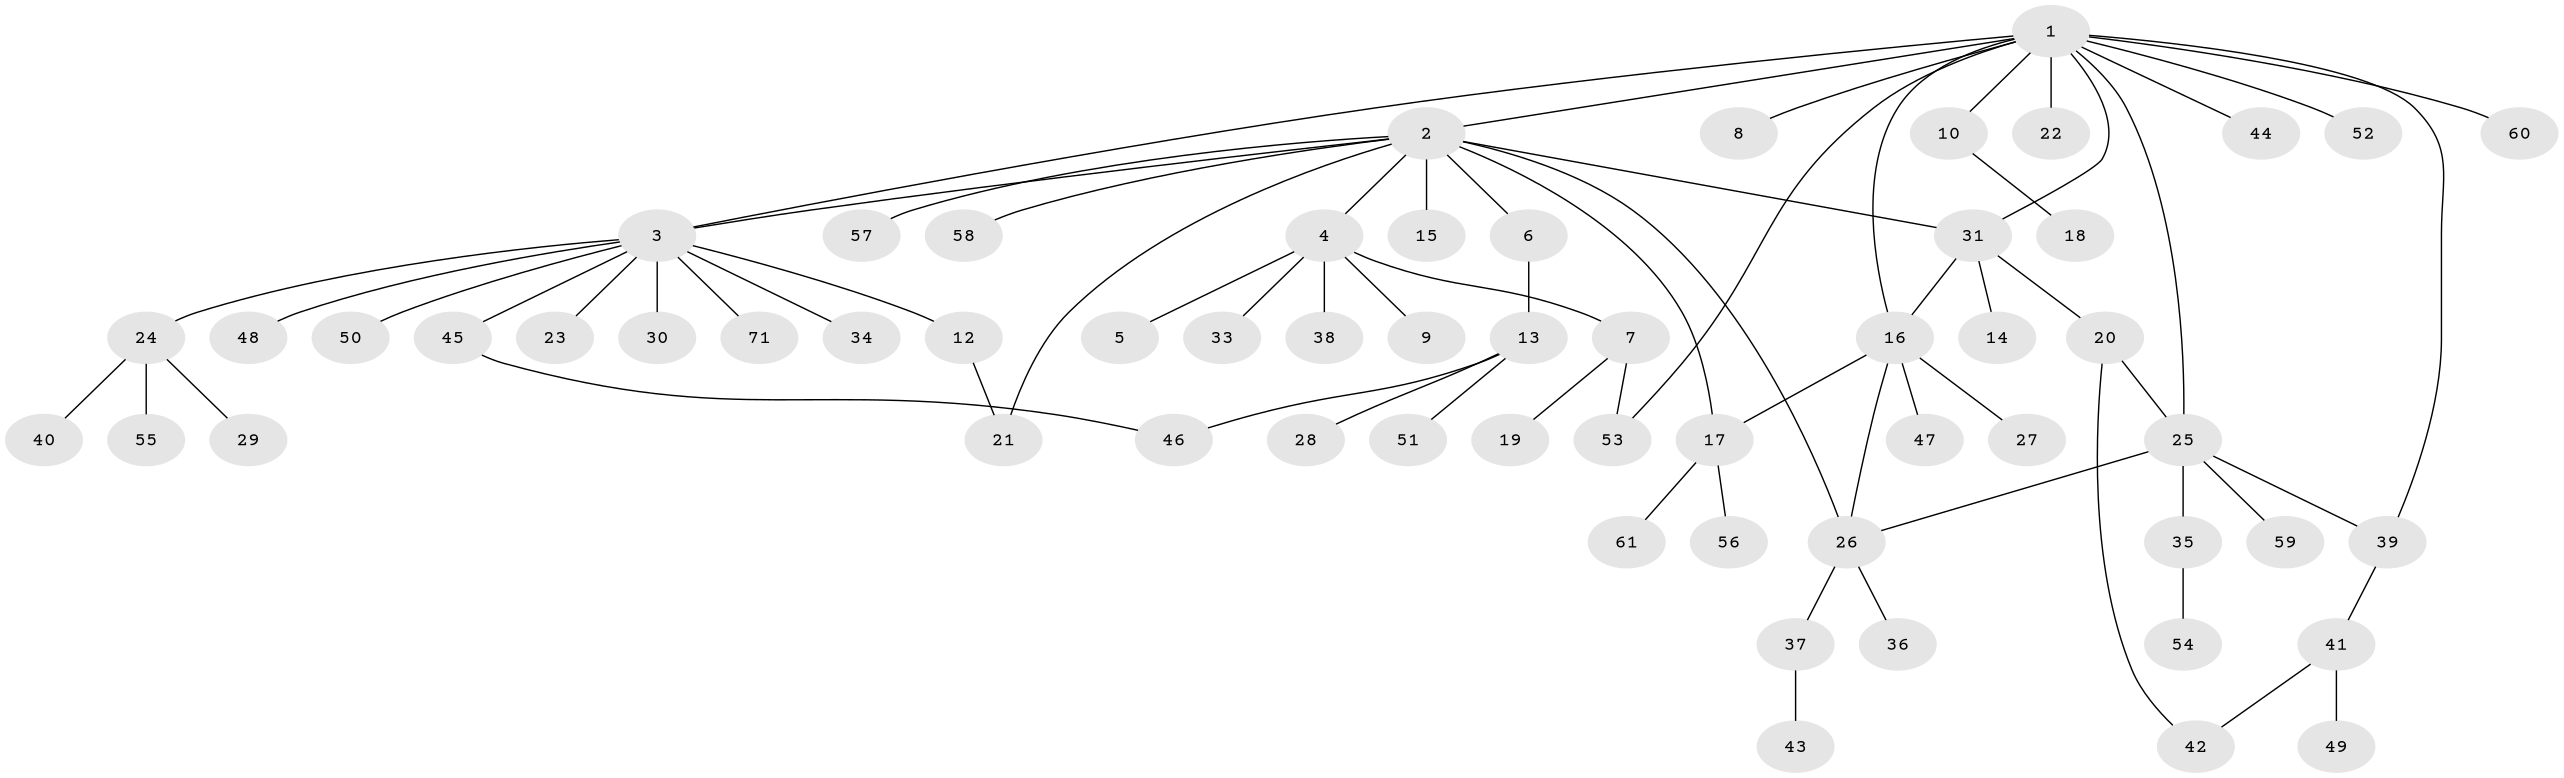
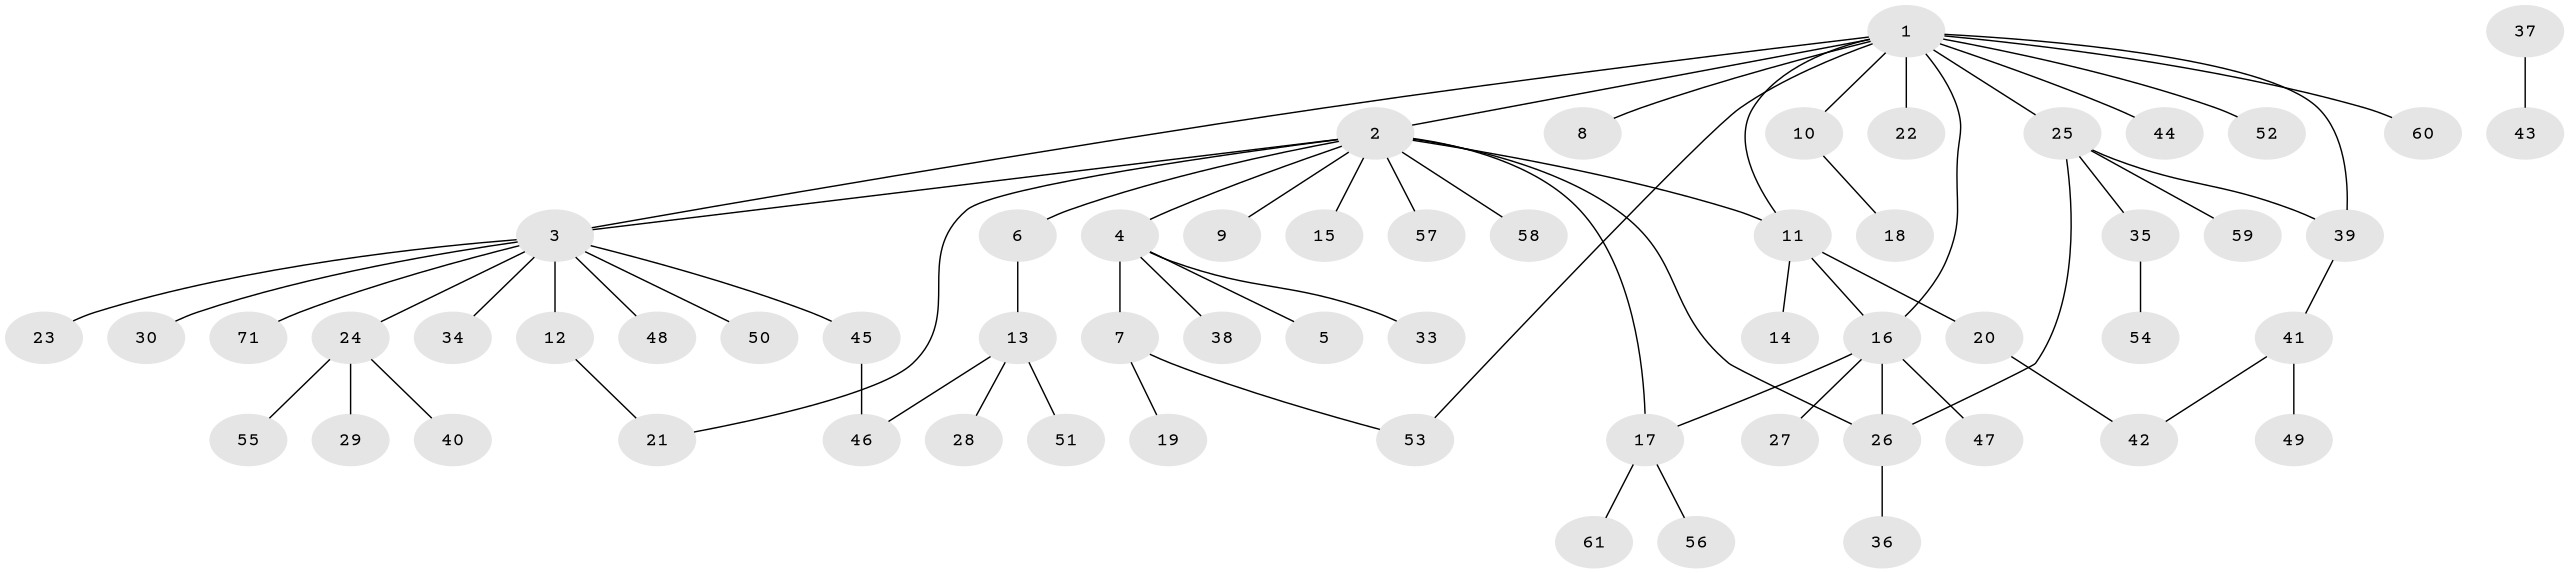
(1973, 236) -> (1793, 236)
(1375, 287) -> (1299, 185)
(2144, 389) -> none
(1821, 593) -> none
